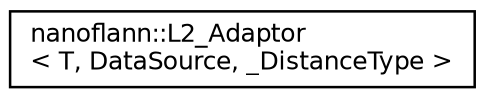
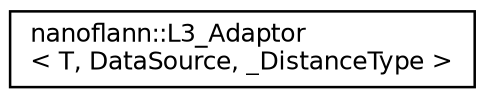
(242, 49) -> (242, 49)
